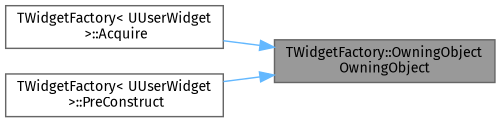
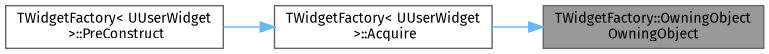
(242, 79) -> (242, 27)
